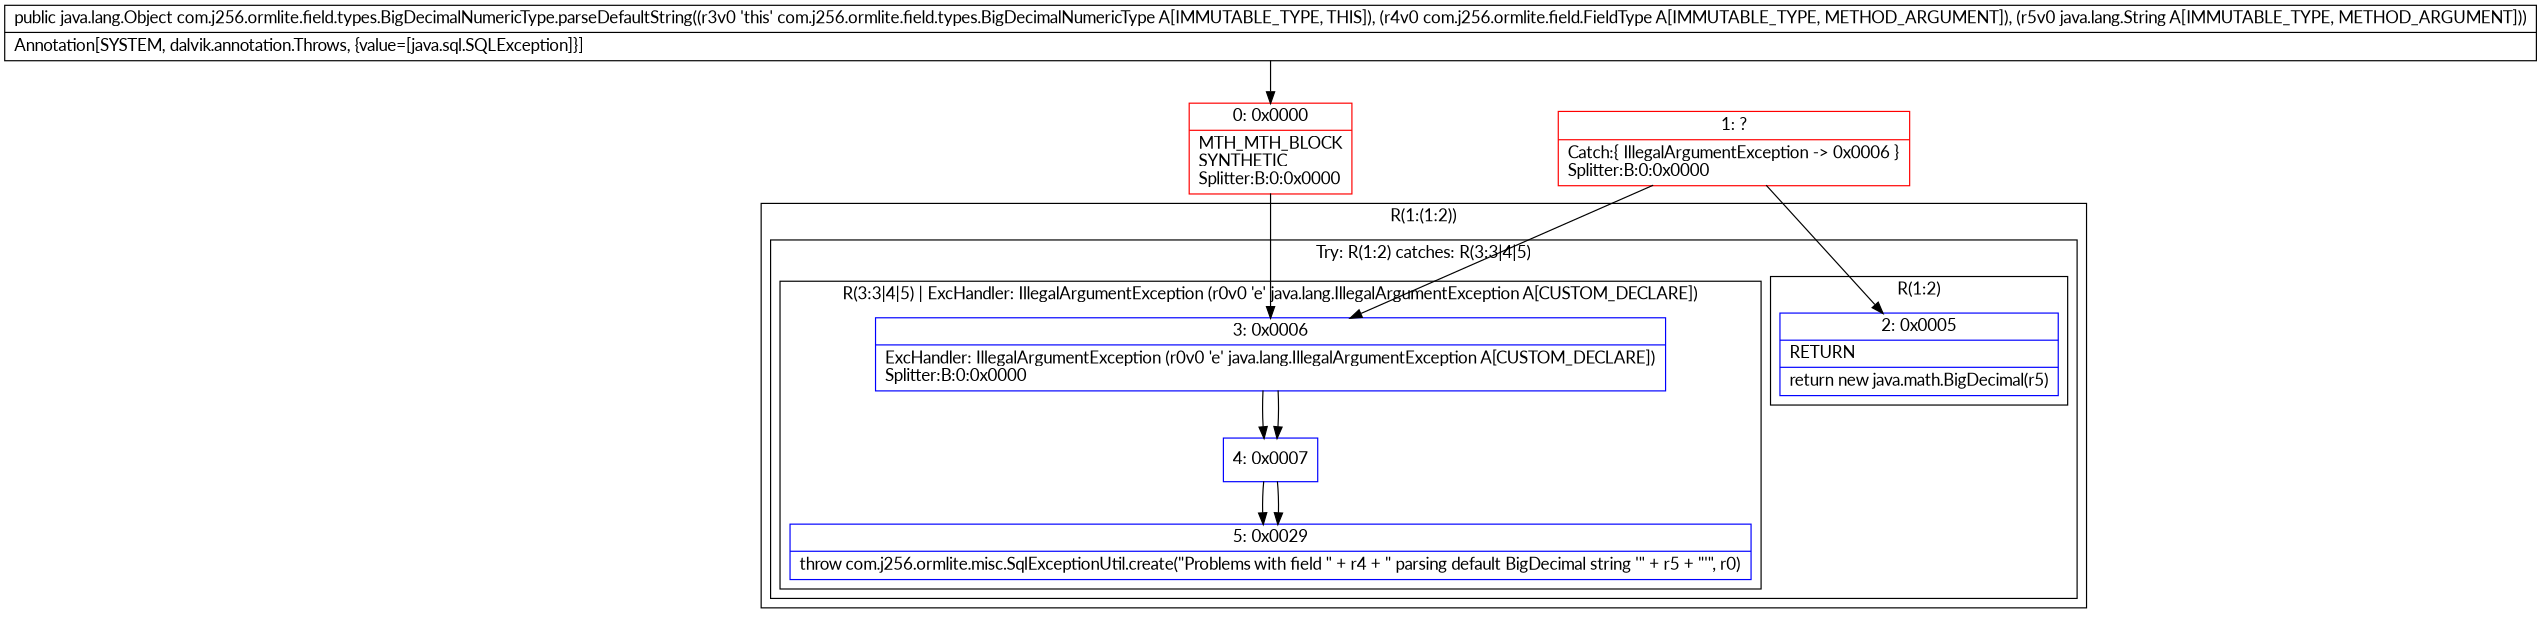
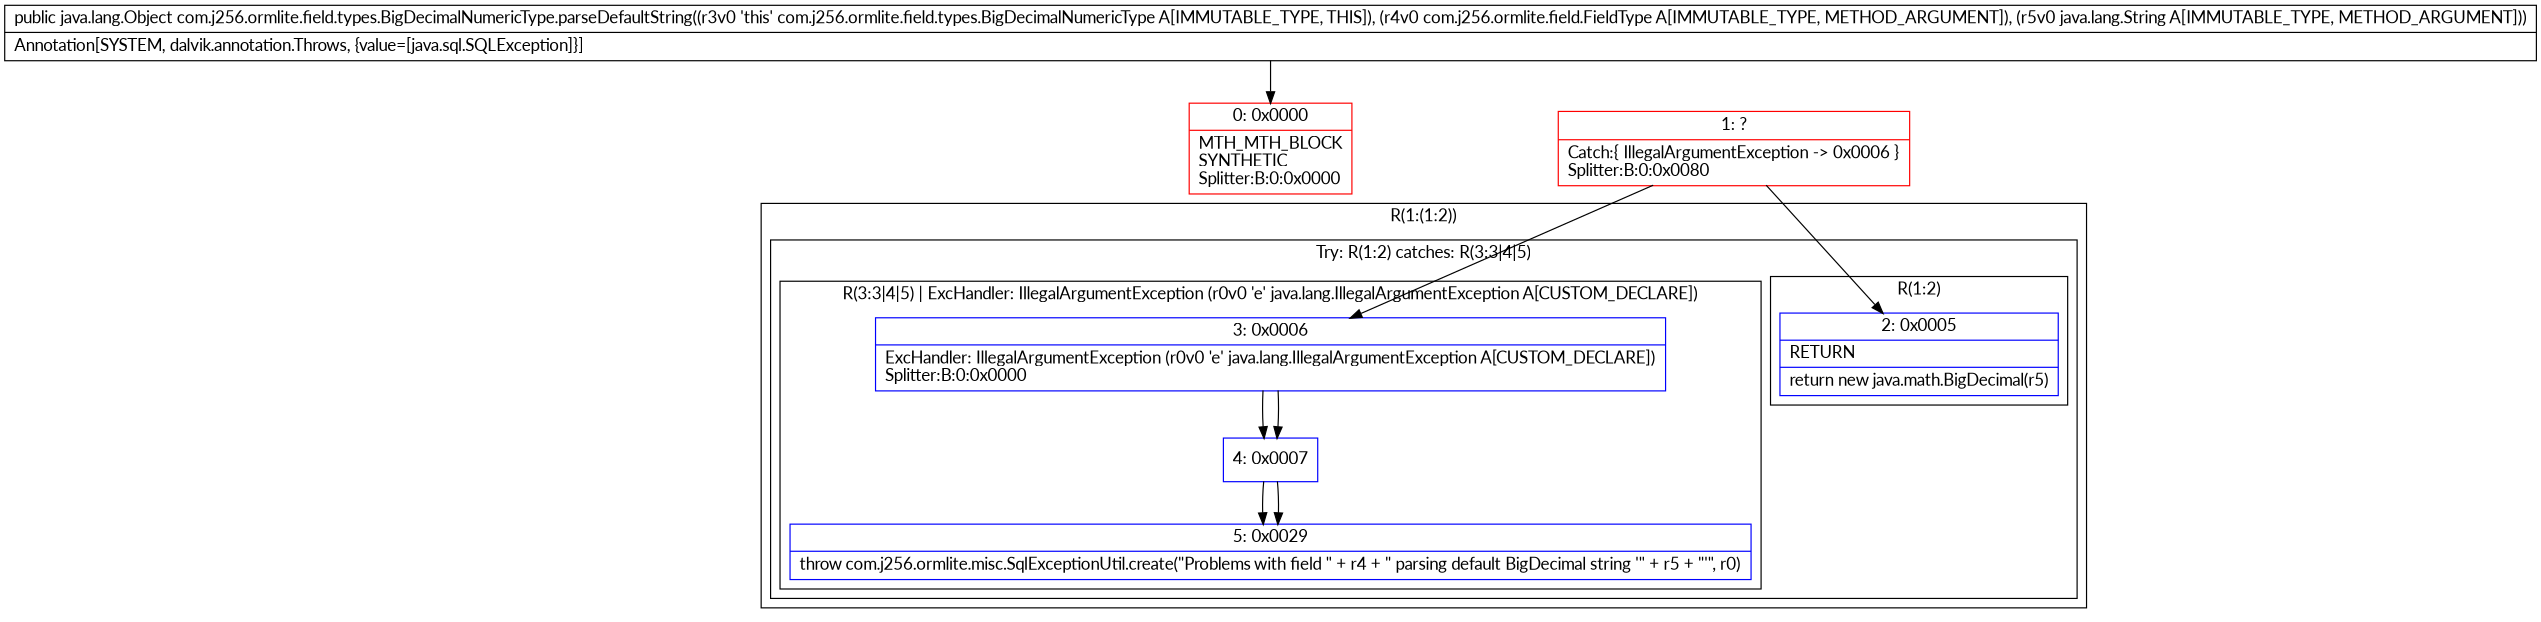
(1639, 171) -> (1639, 171)
(1271, 250) -> none
